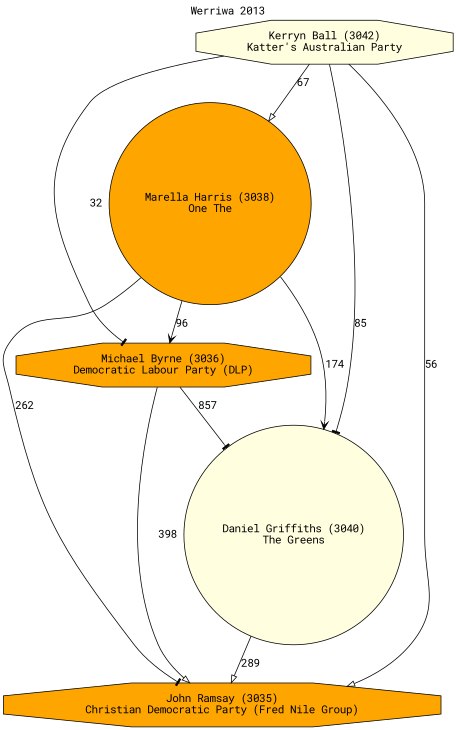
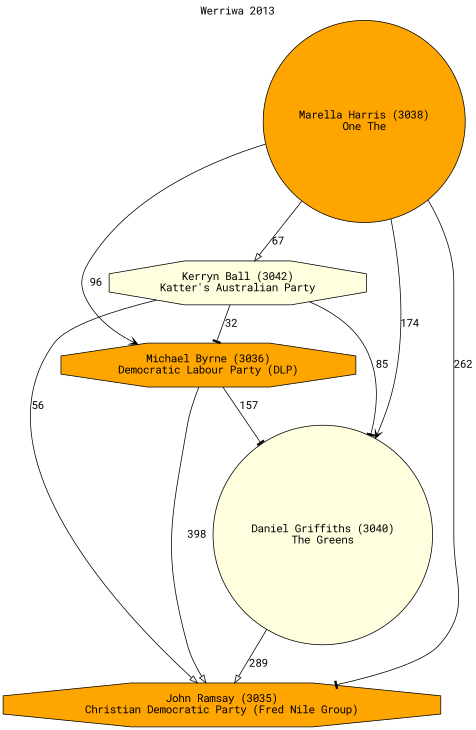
(291, 90) -> (280, 228)
(208, 406) -> (249, 406)
